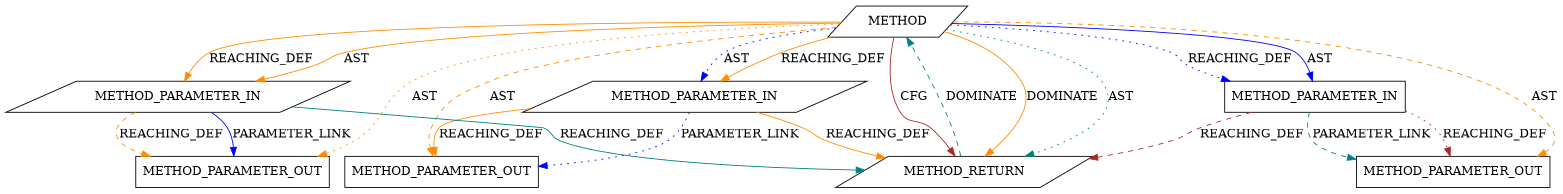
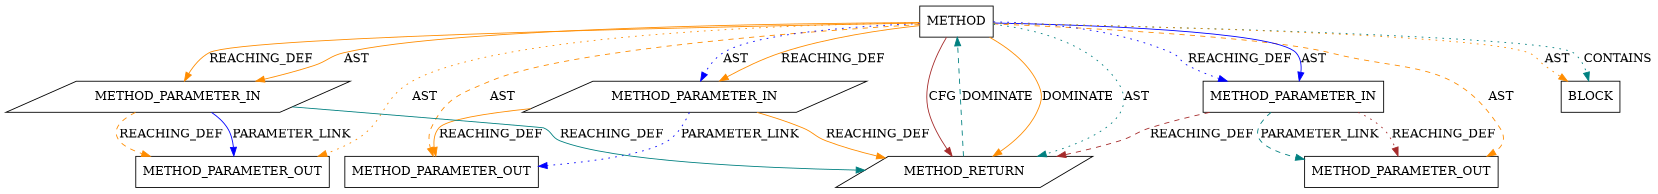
(898, 22) -> (956, 22)
none -> (1591, 97)
